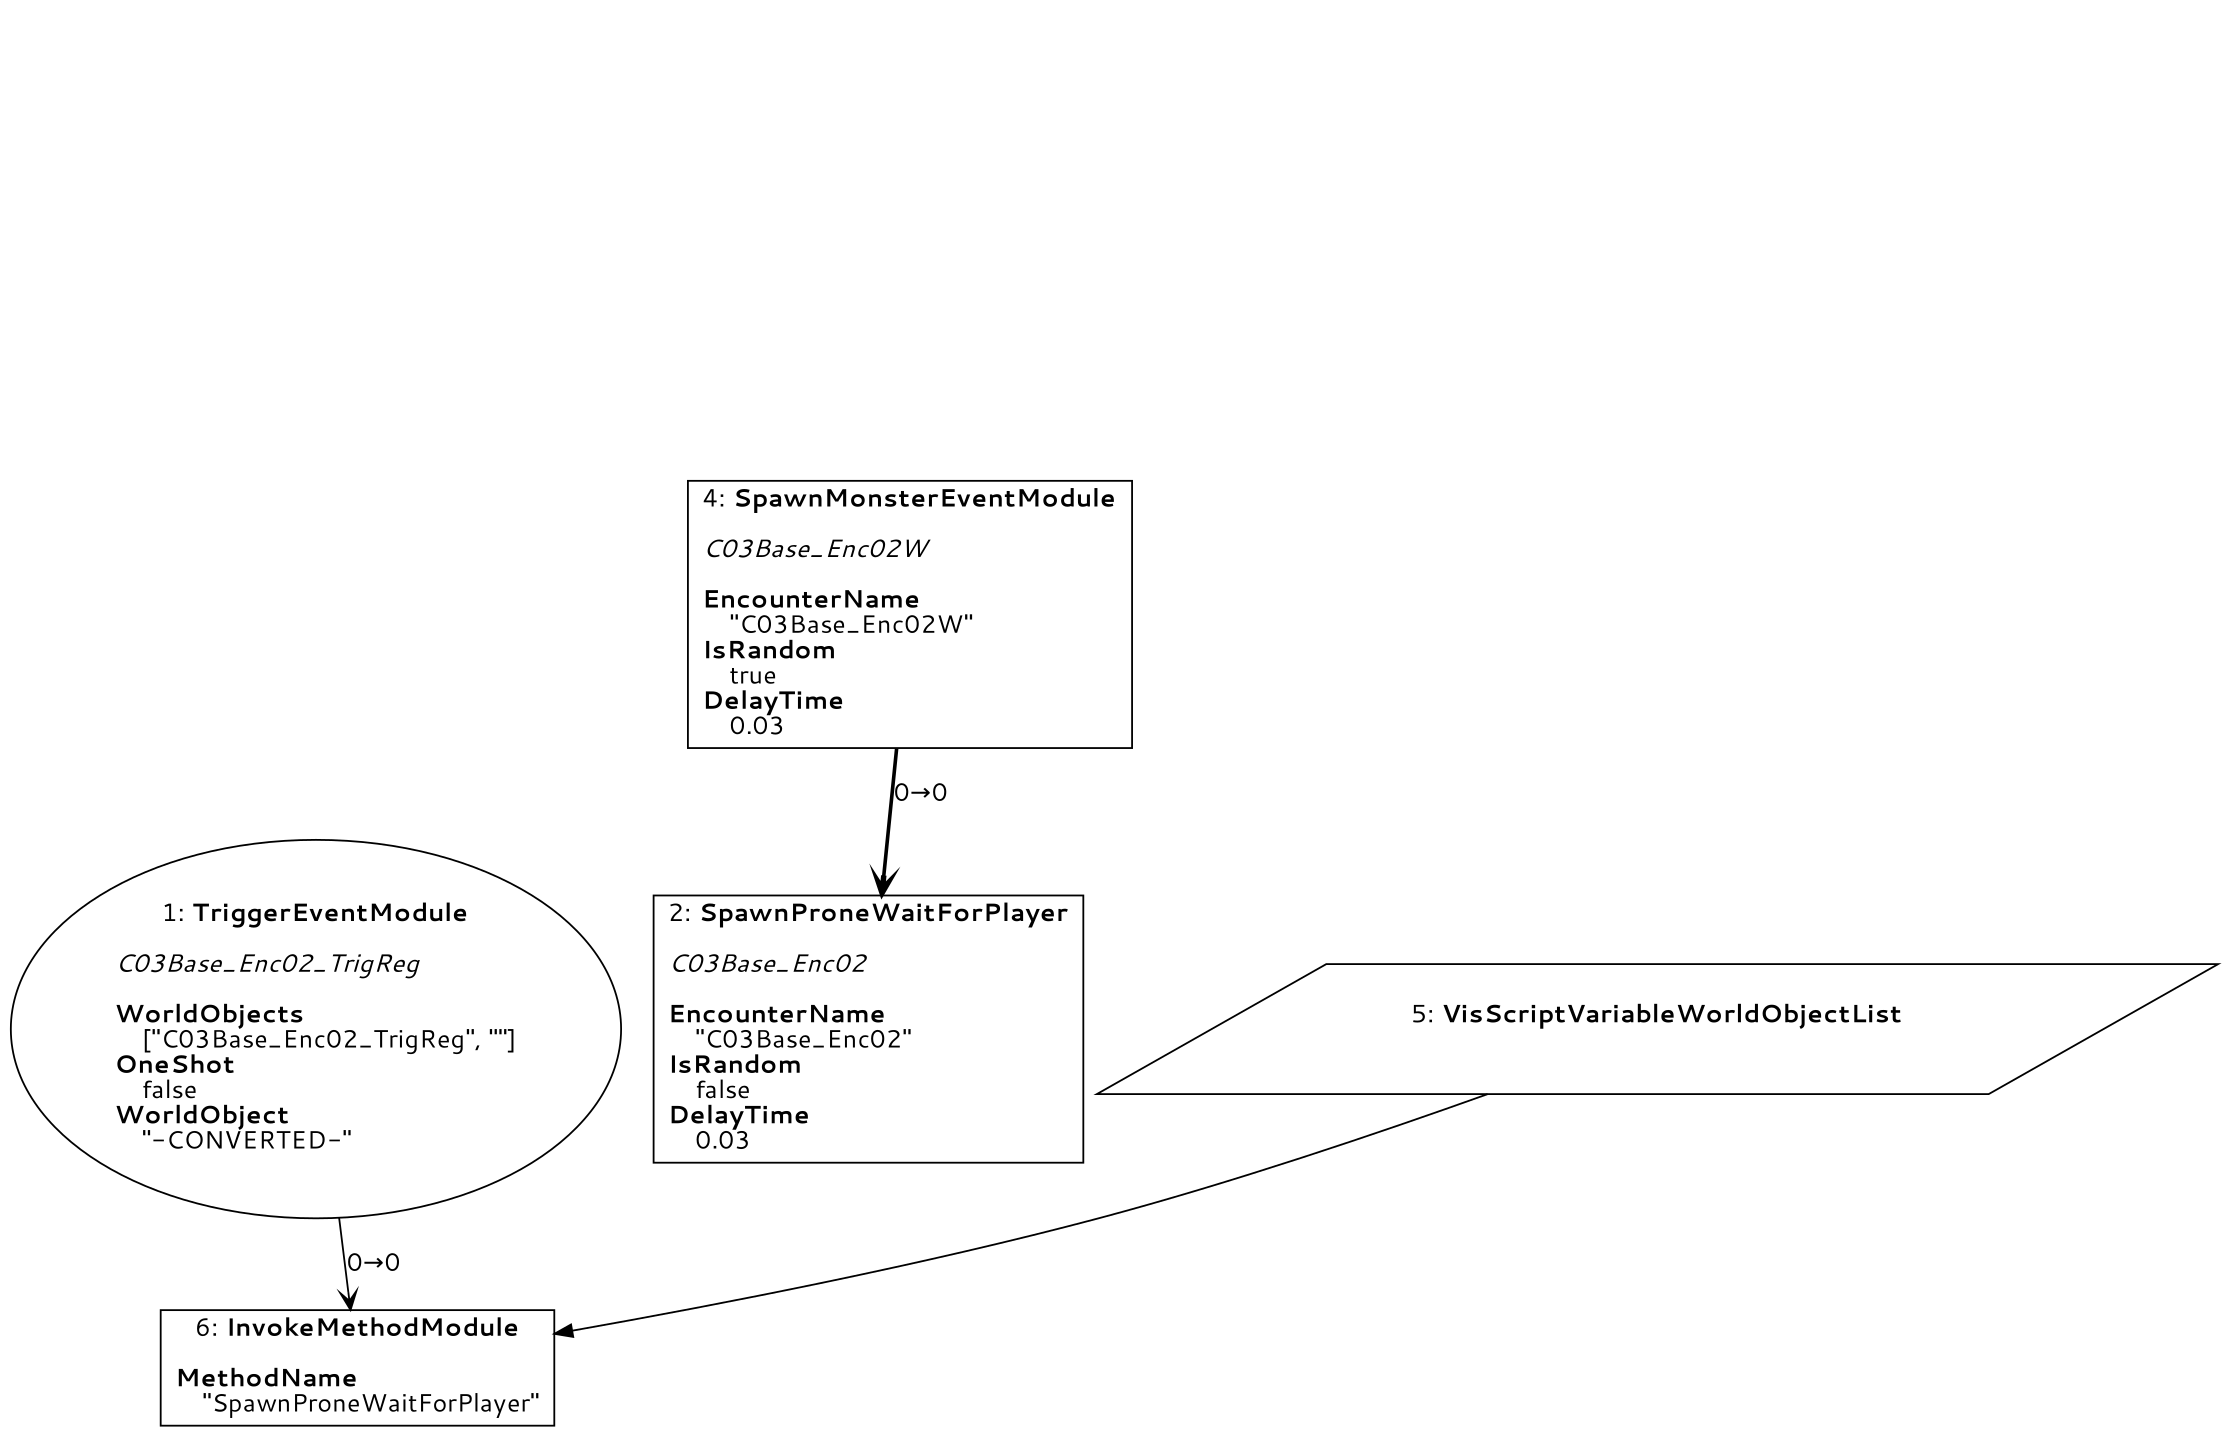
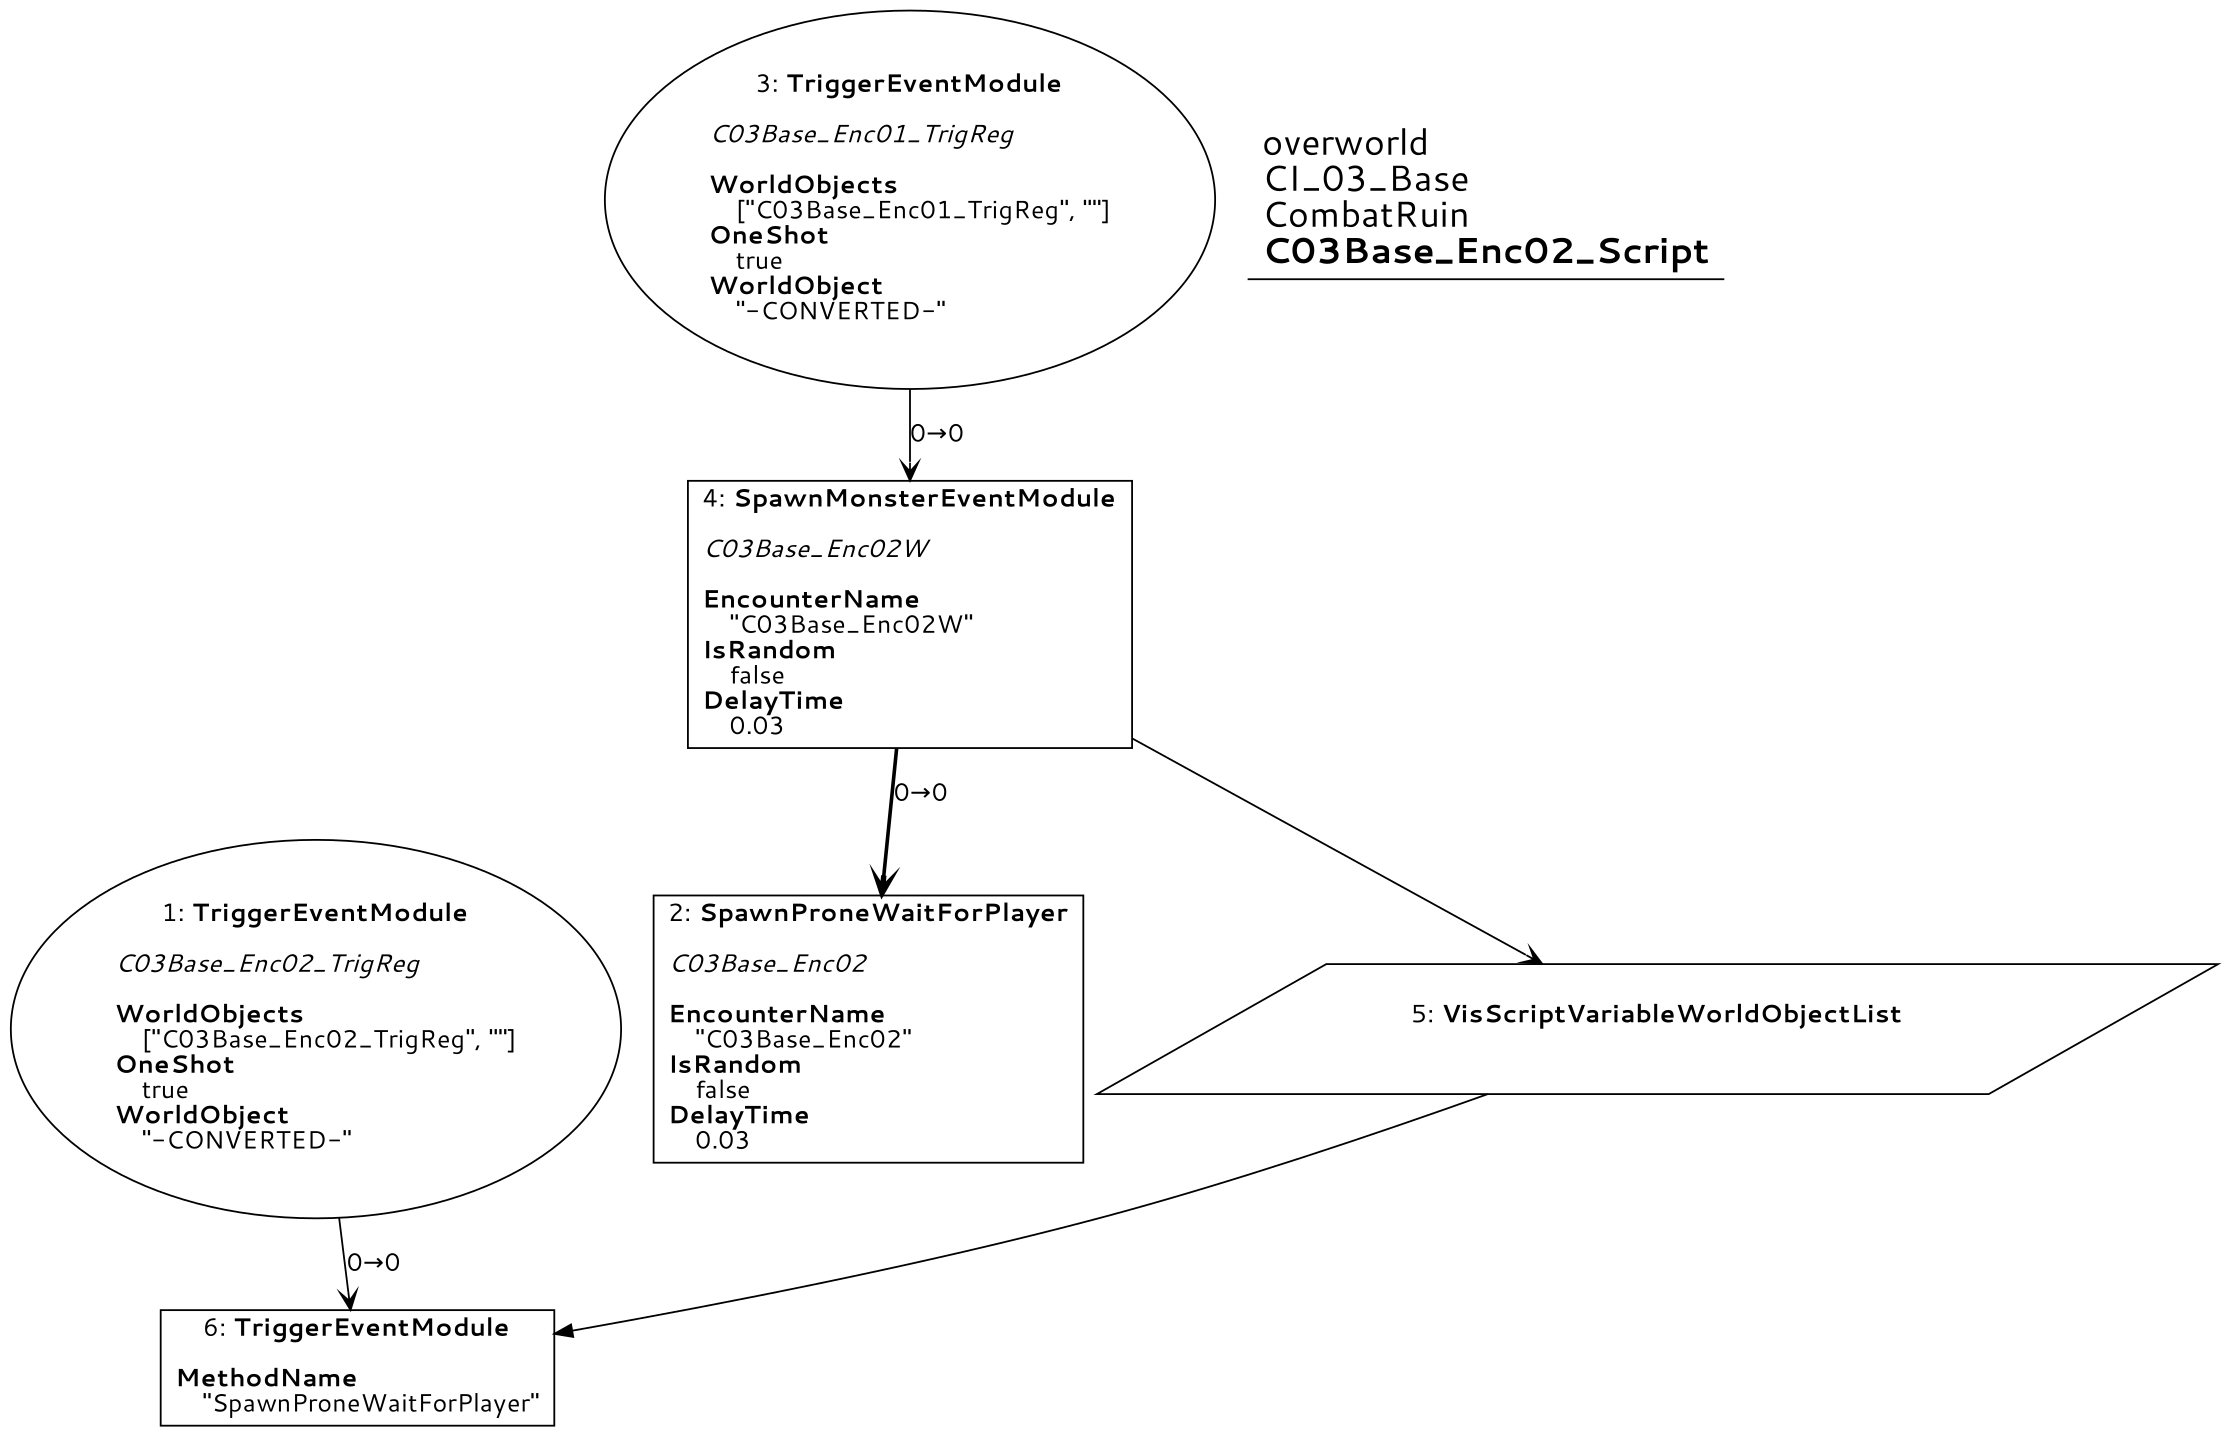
none -> (910, 200)
none -> (1486, 200)
(740, 676) -> (744, 676)
none -> (1329, 847)
(156, 1090) -> (153, 1090)
(373, 1328) -> (373, 1328)
